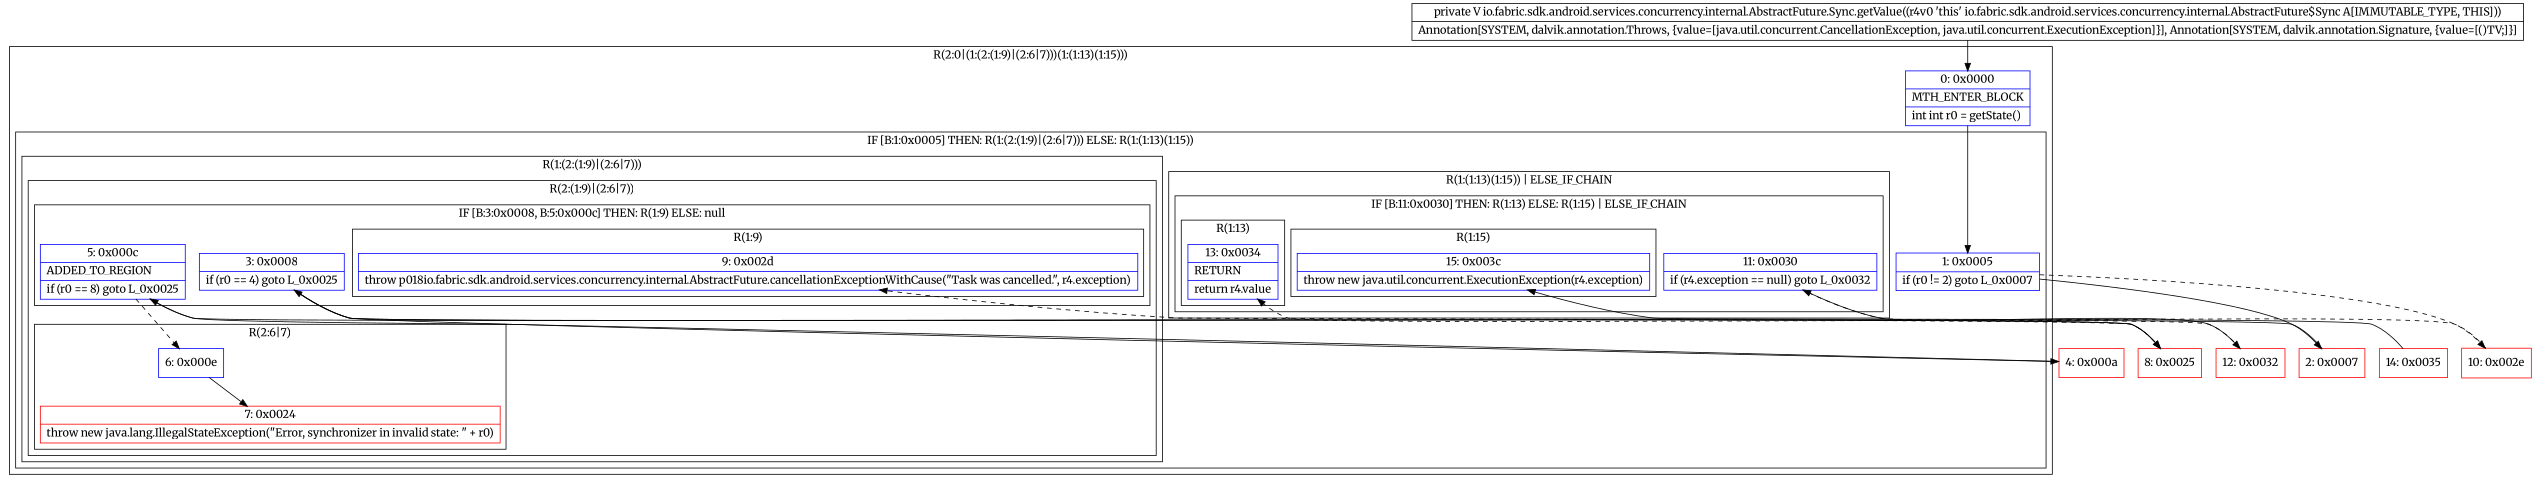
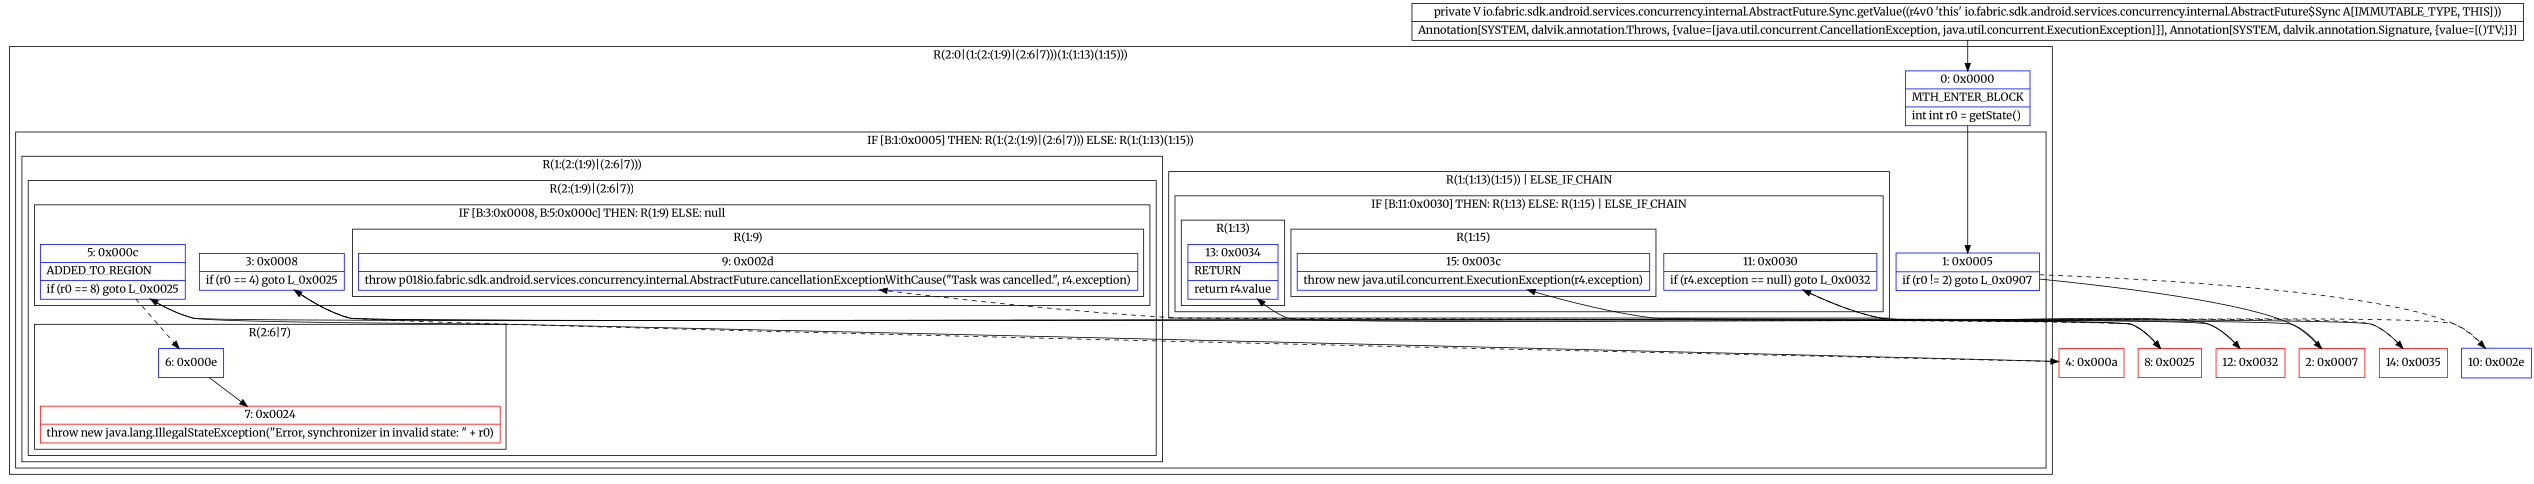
(1968, 281) -> (1967, 281)
none -> (2101, 320)
(1754, 321) -> (1754, 321)
(1169, 341) -> (1169, 341)
(2496, 363) -> (2496, 363)
